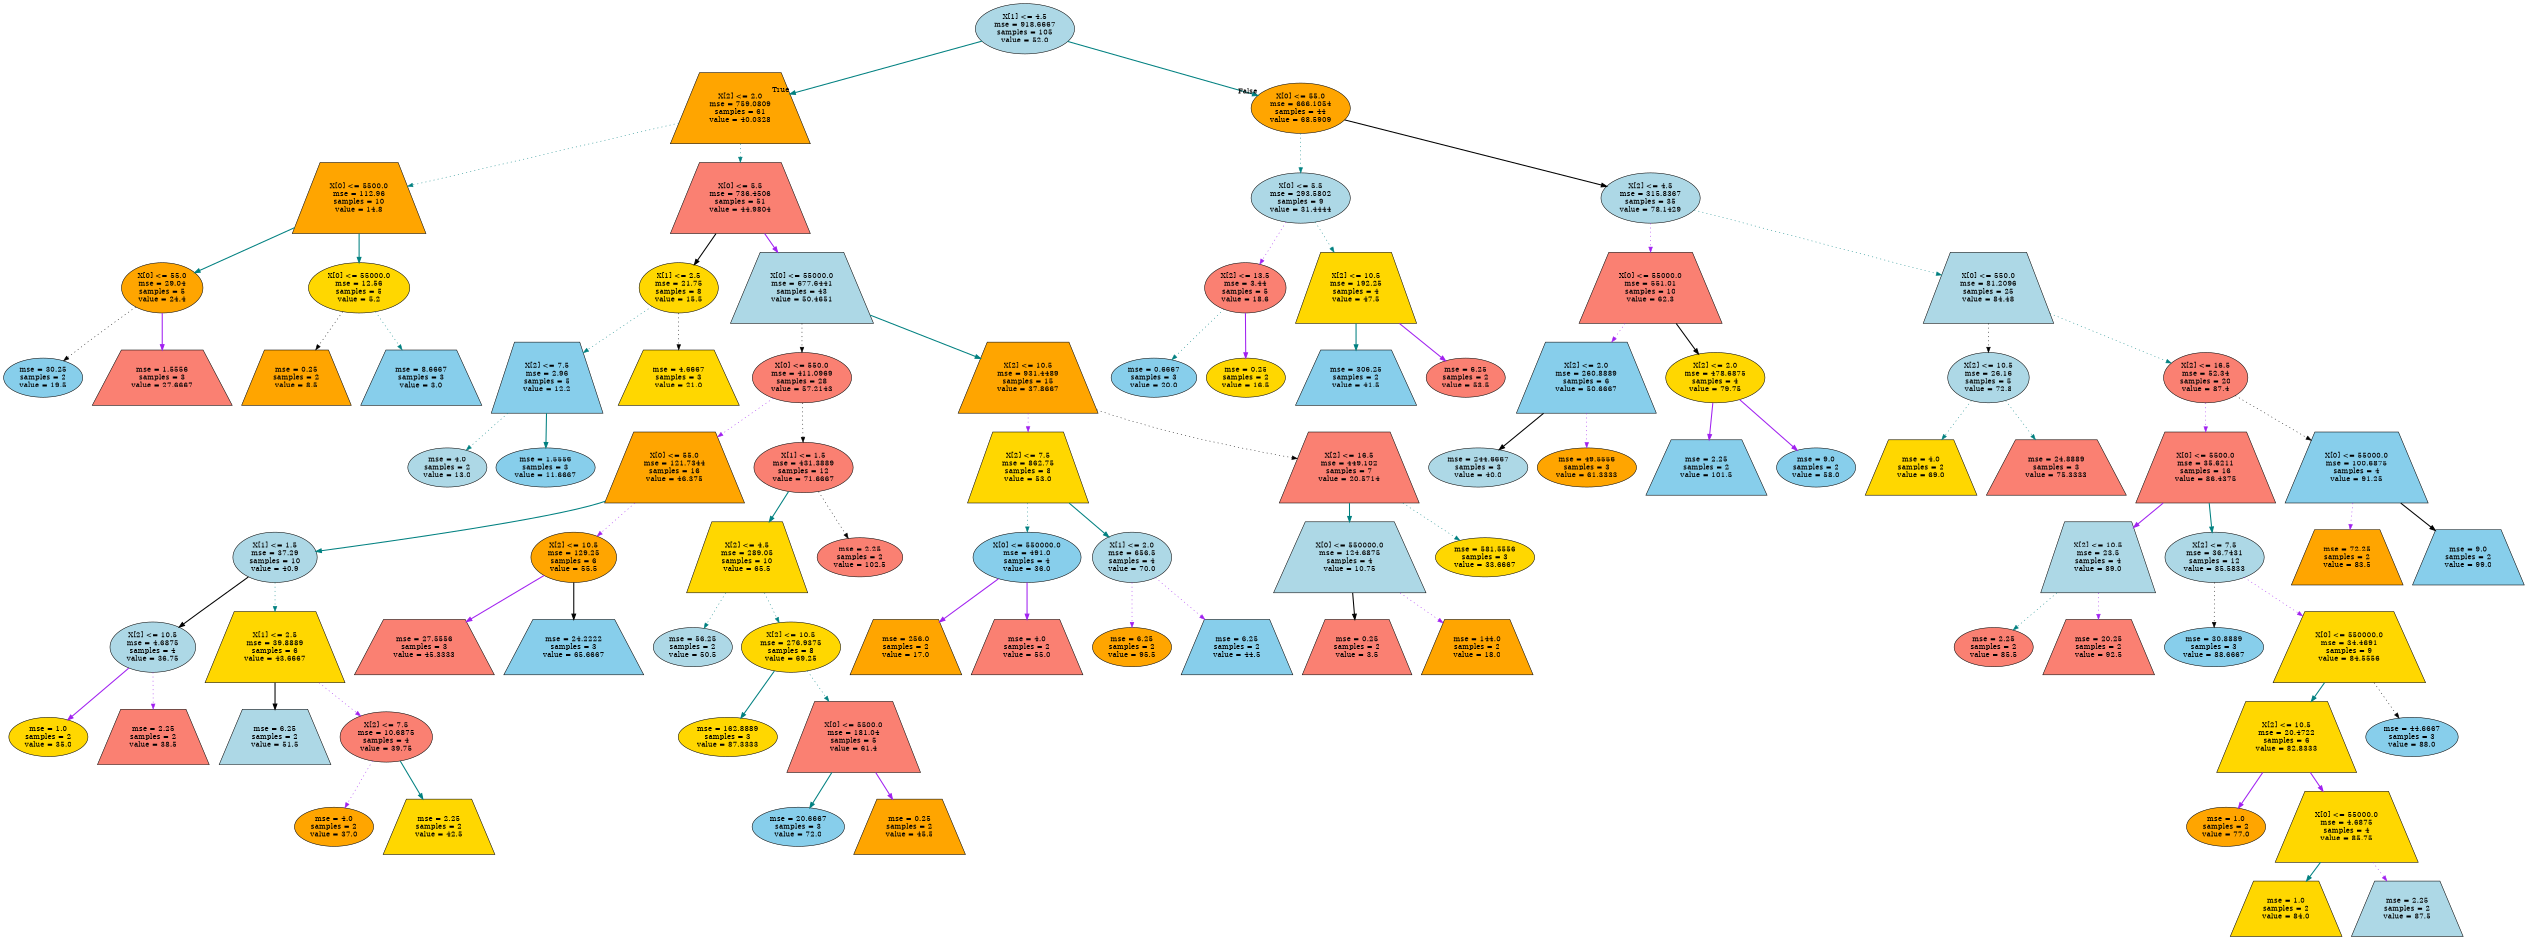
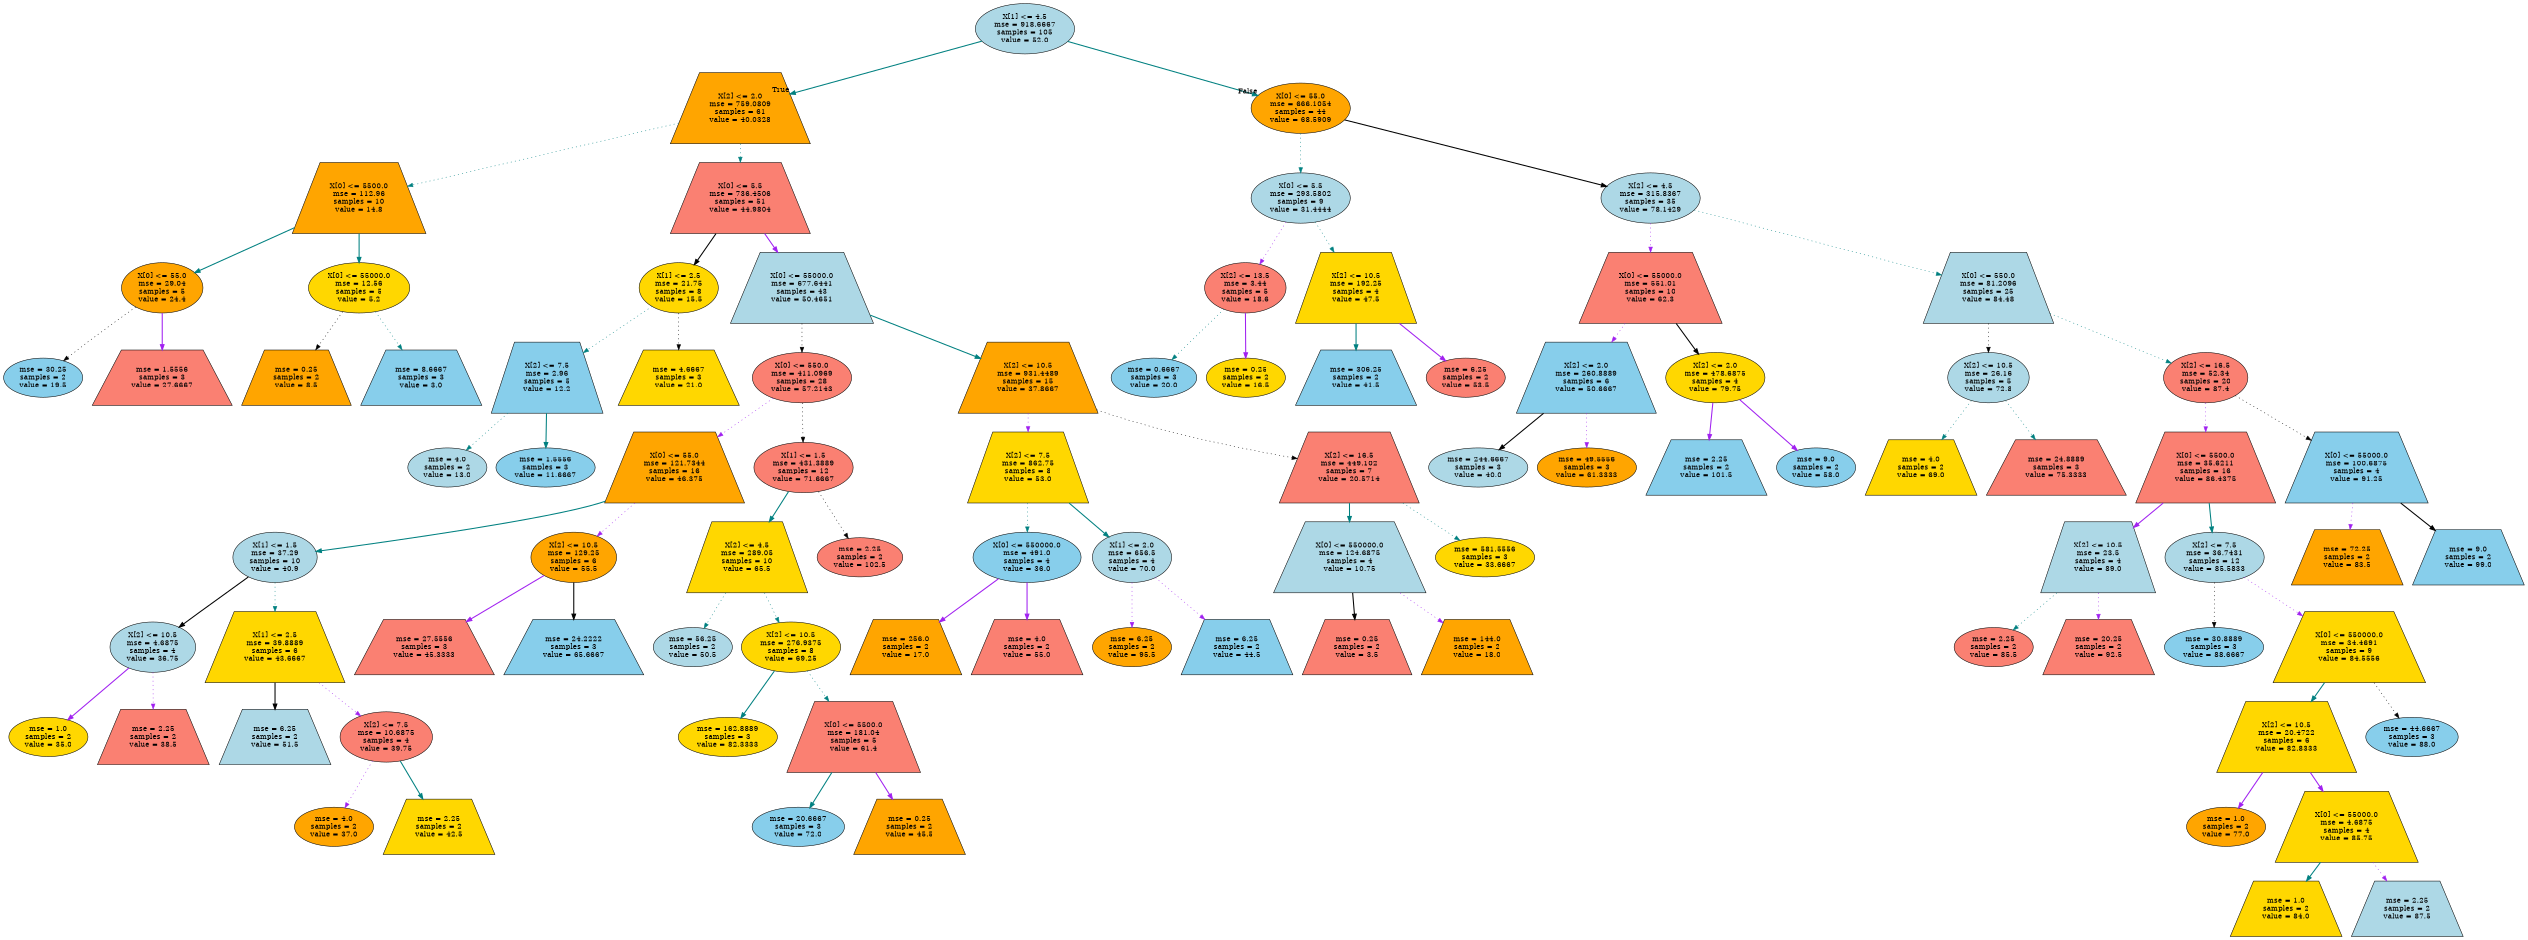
(728, 737) -> (728, 737)
